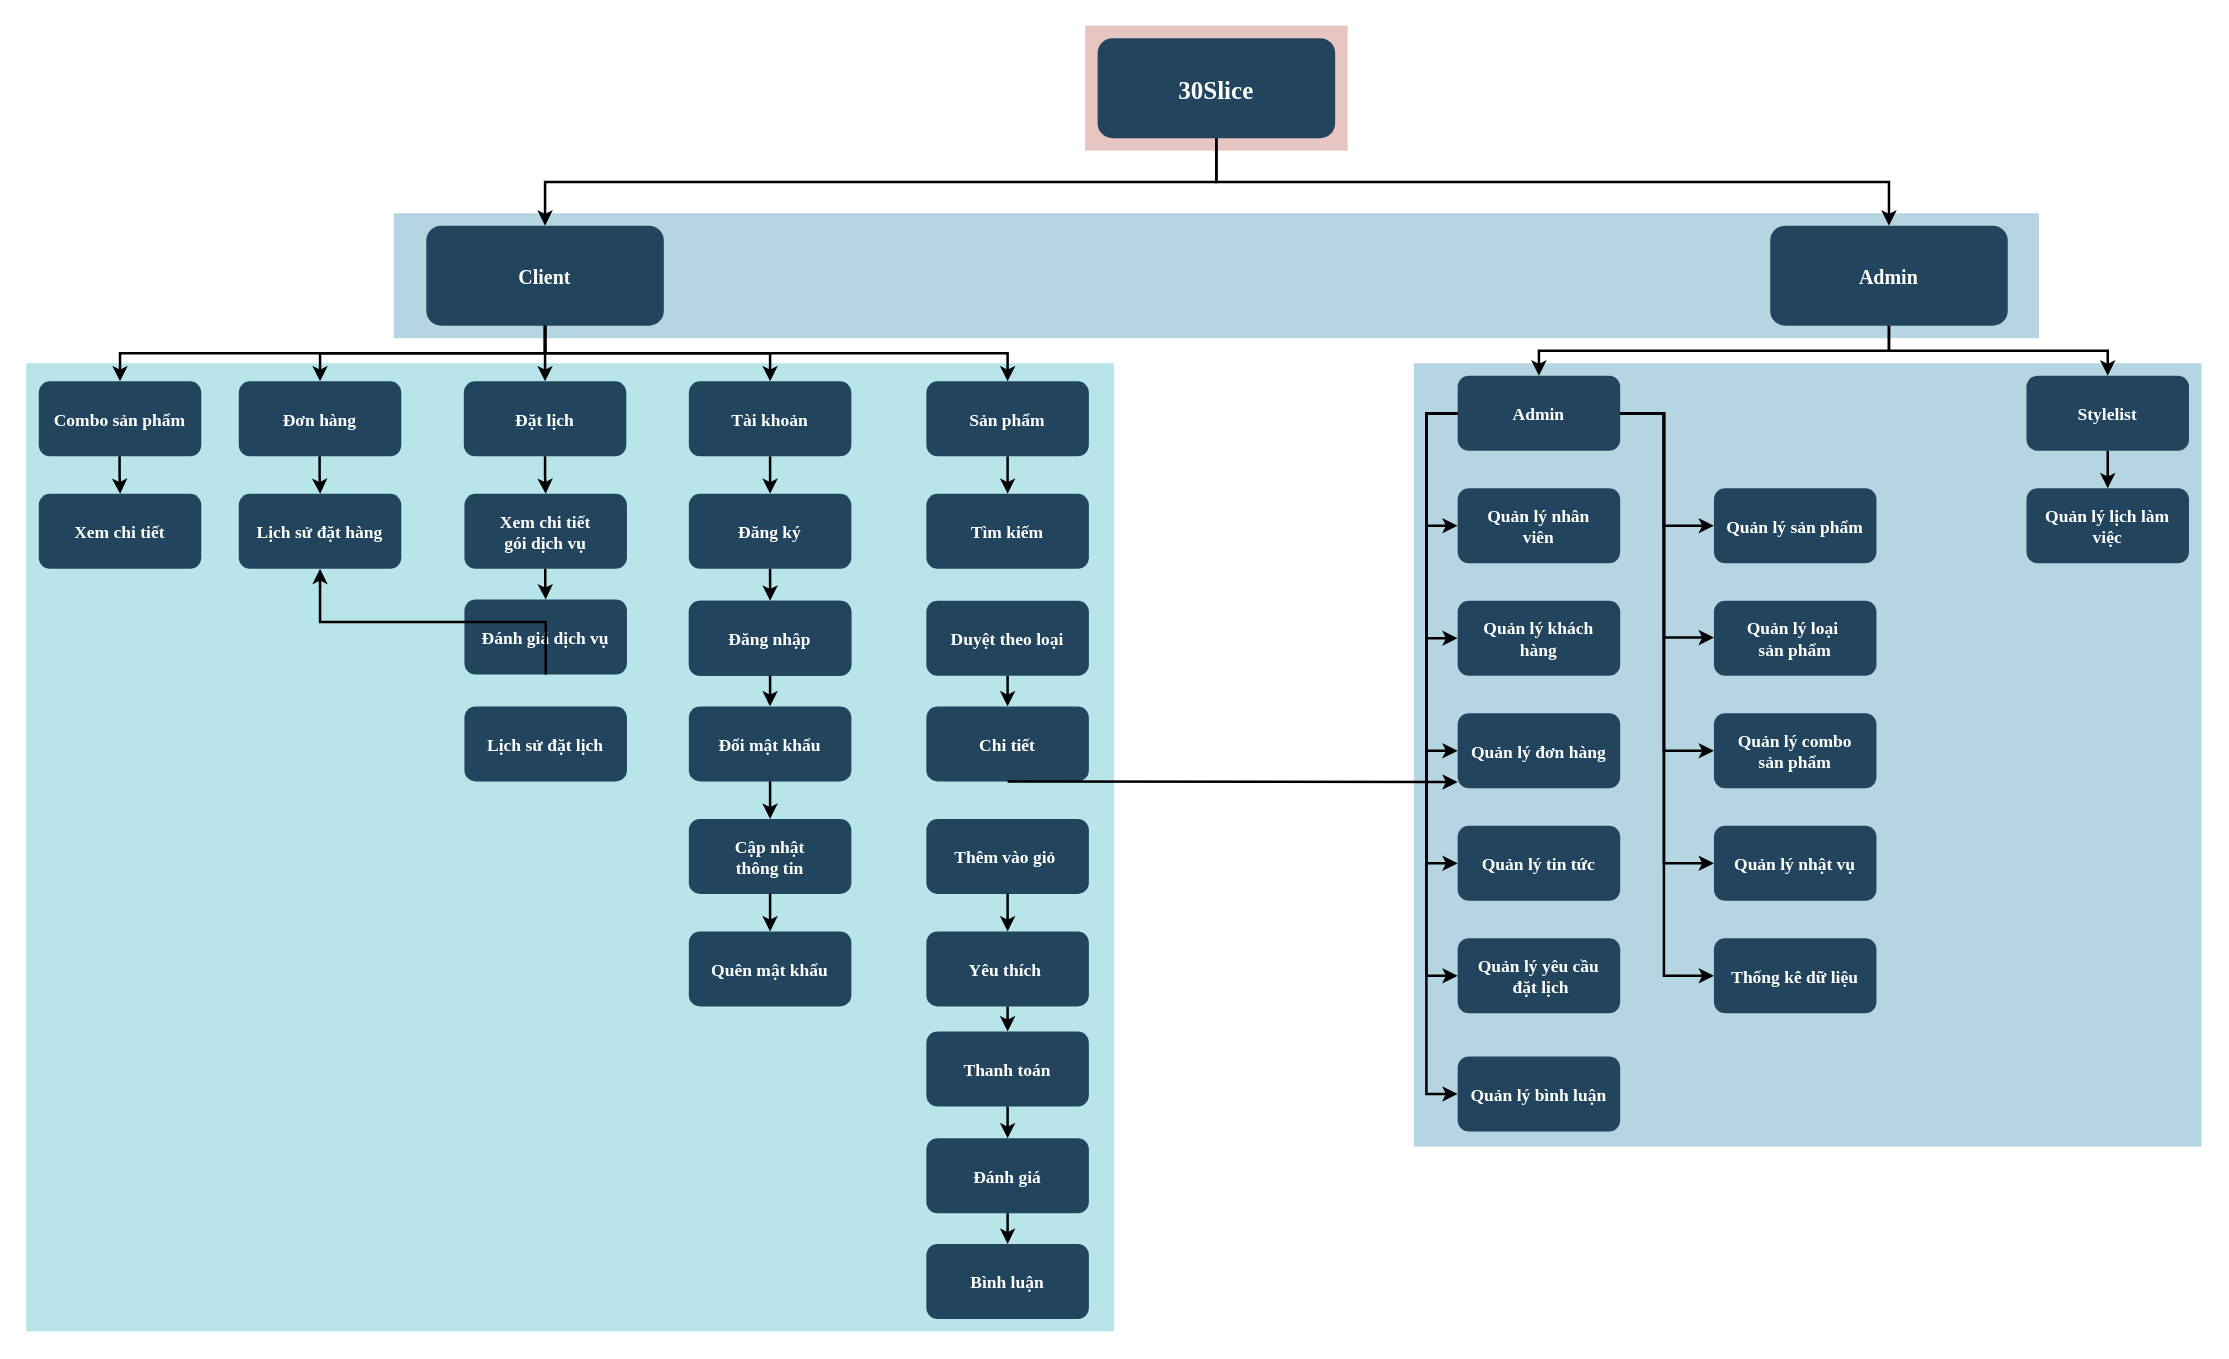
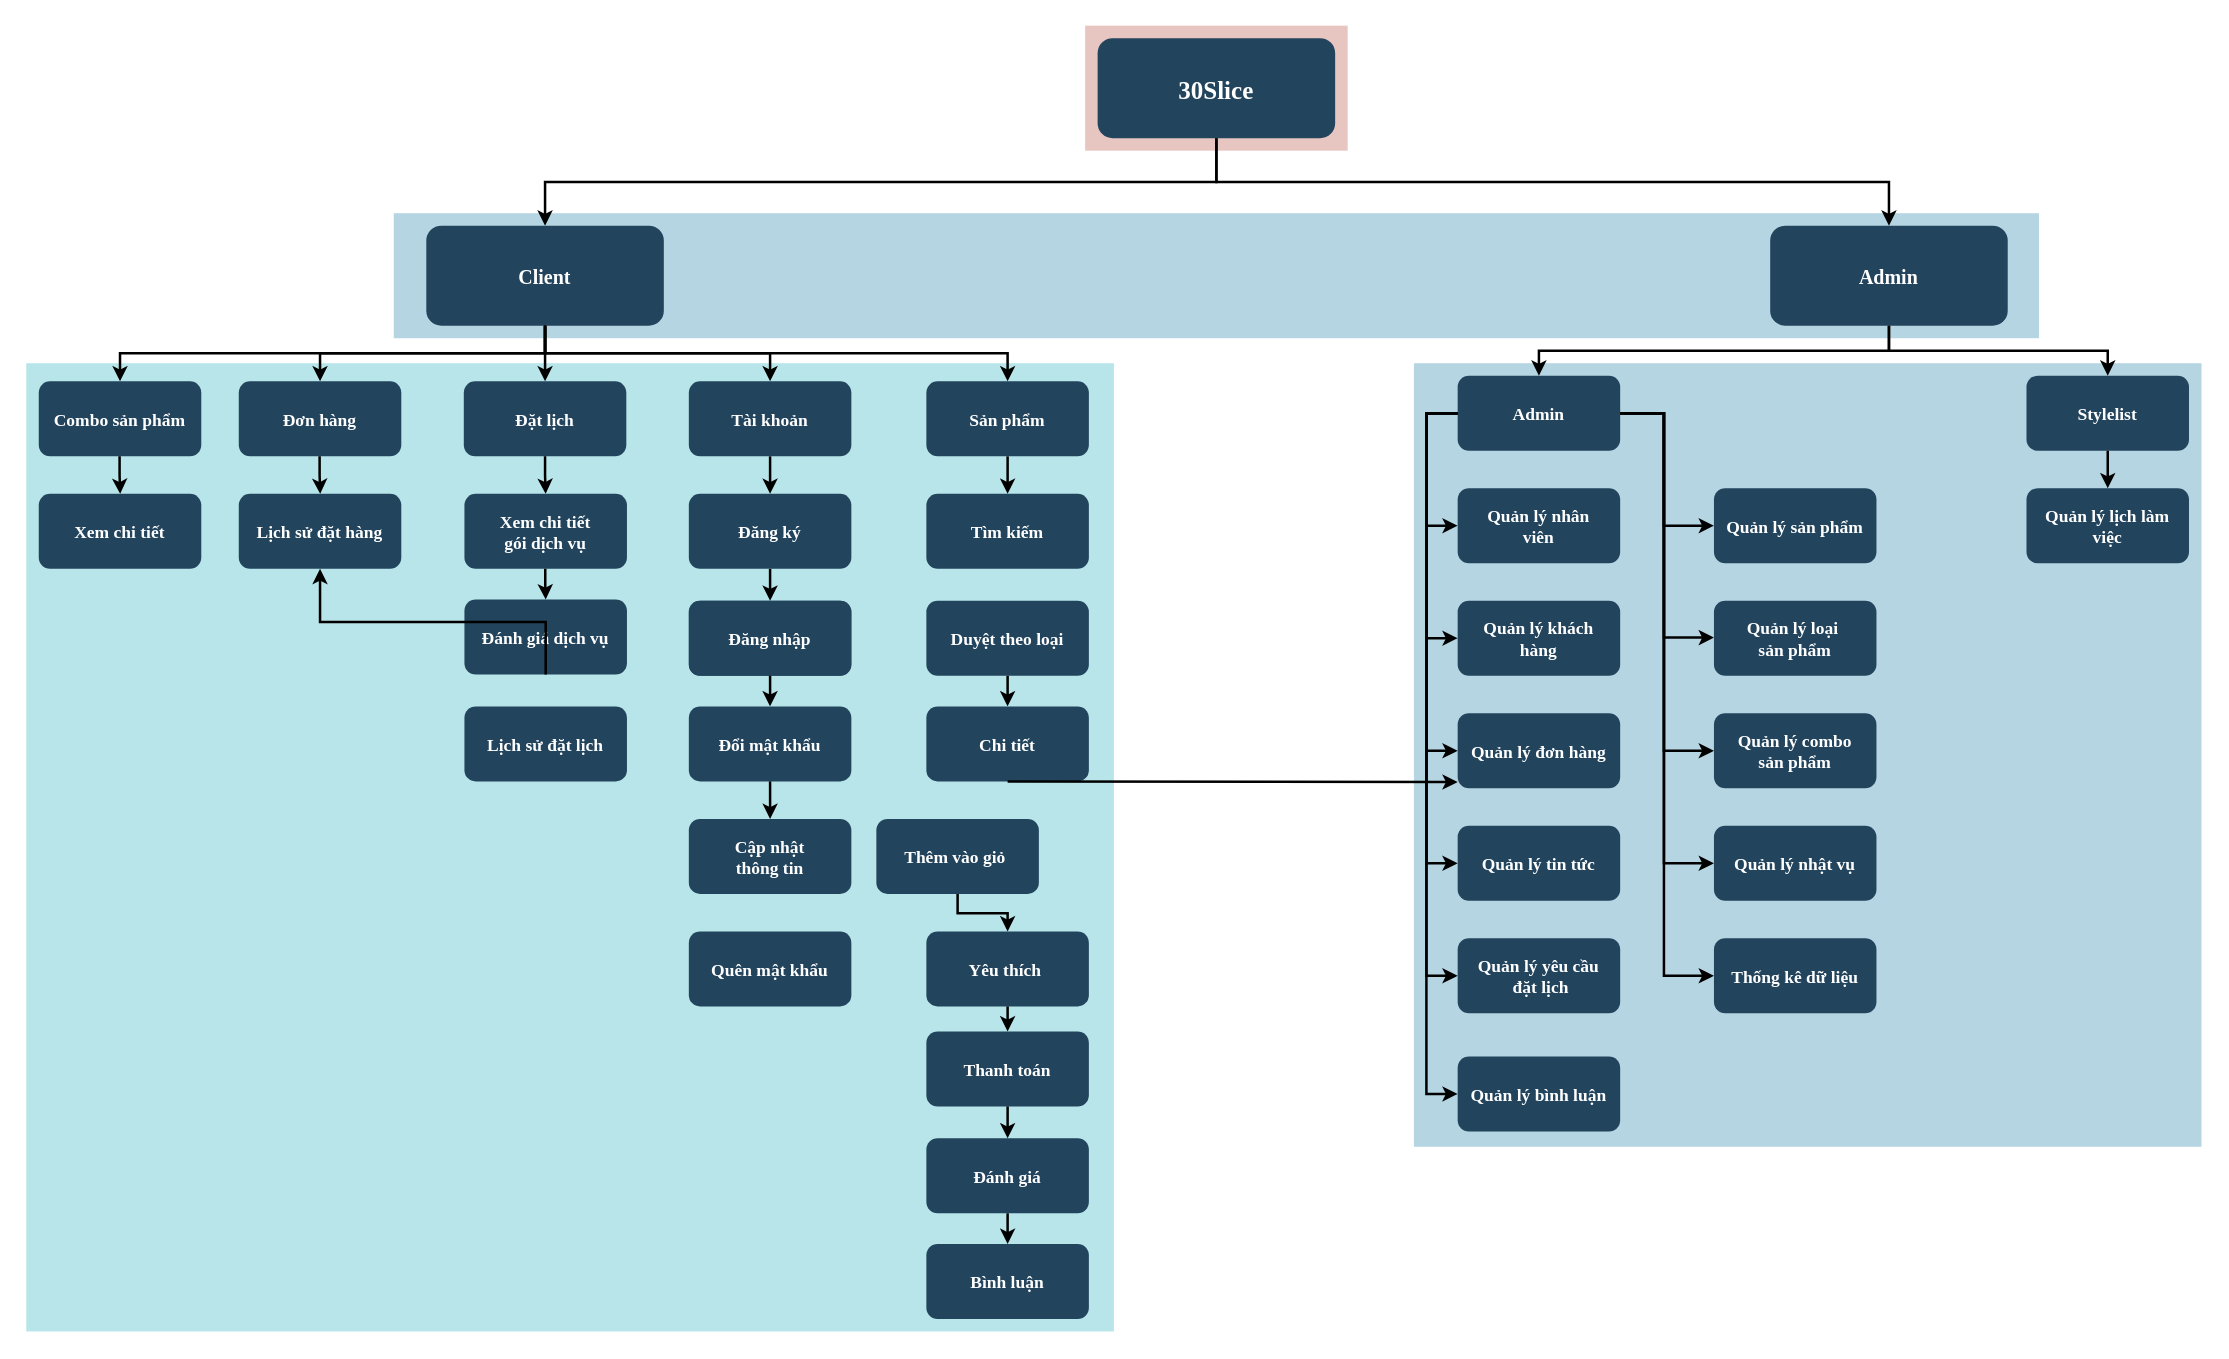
(1008, 856) -> (958, 856)
(770, 907) -> none
